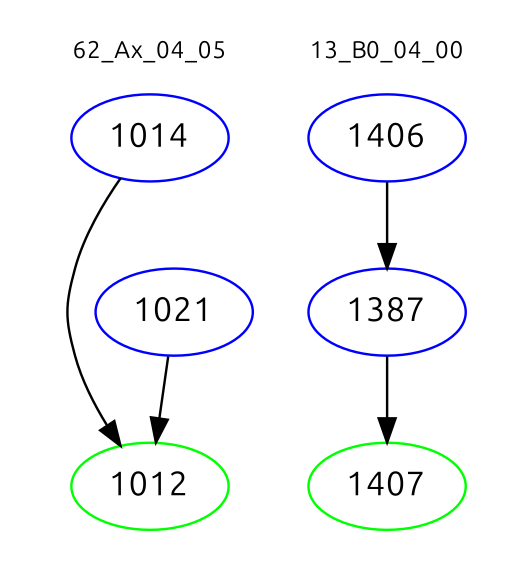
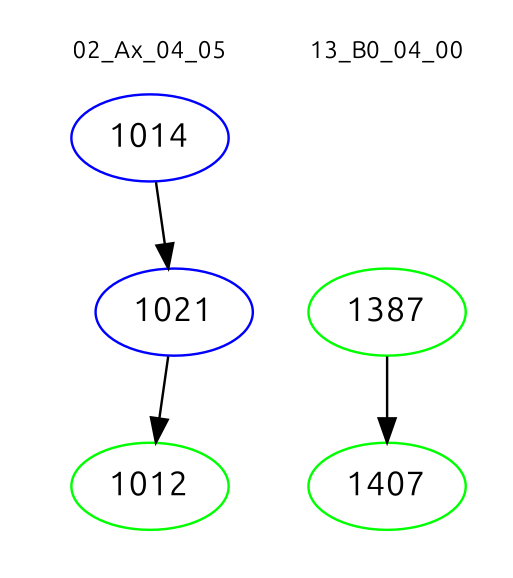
(150, 52) -> (150, 52)
(387, 138) -> none
(68, 300) -> (160, 213)
(387, 312) -> (387, 312)
